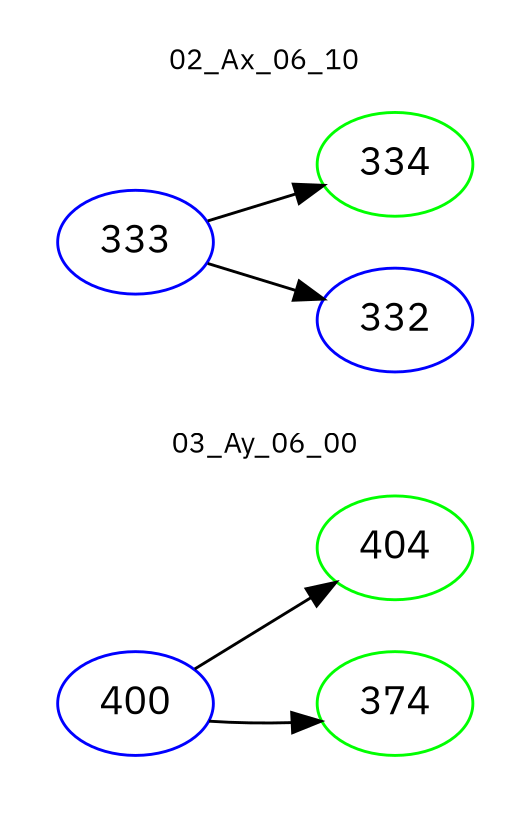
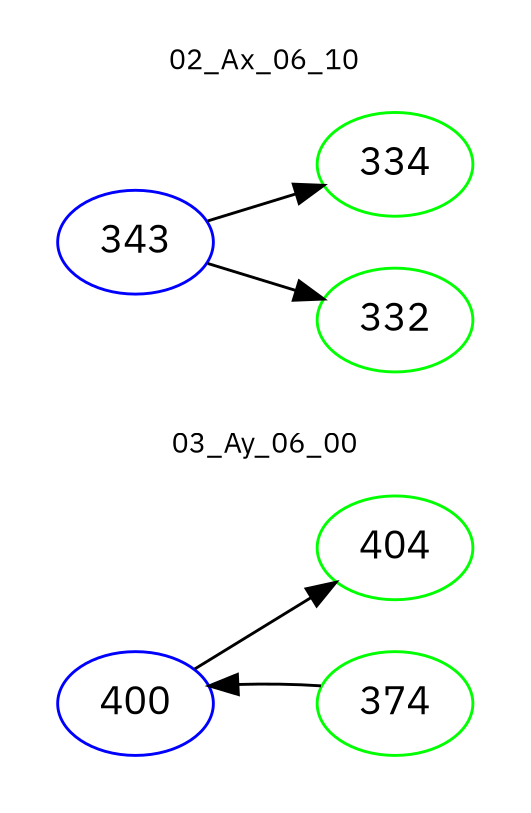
(136, 242) -> (136, 242)
(395, 320) -> (395, 320)
(250, 723) -> (280, 684)
